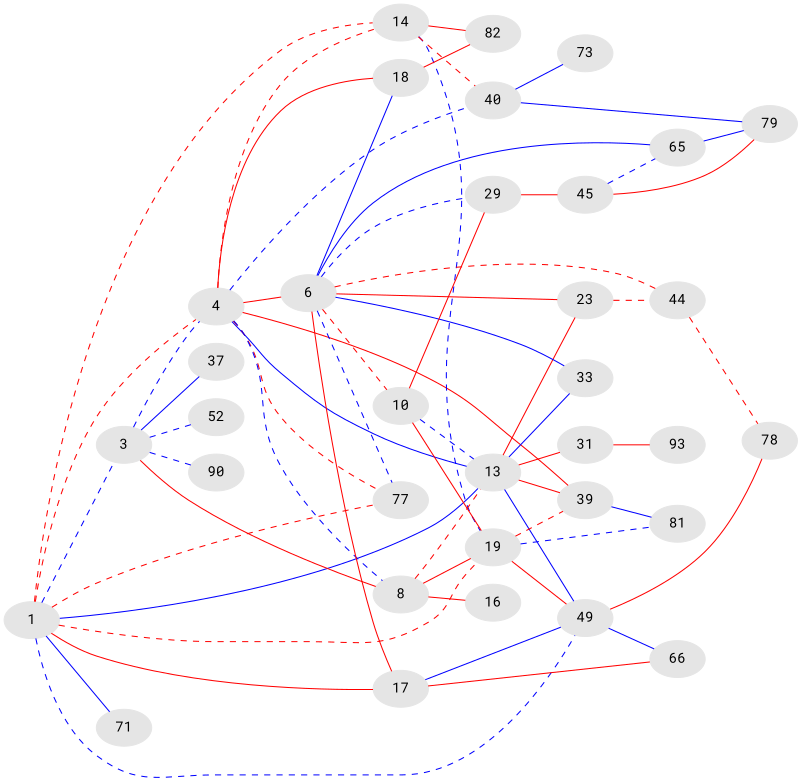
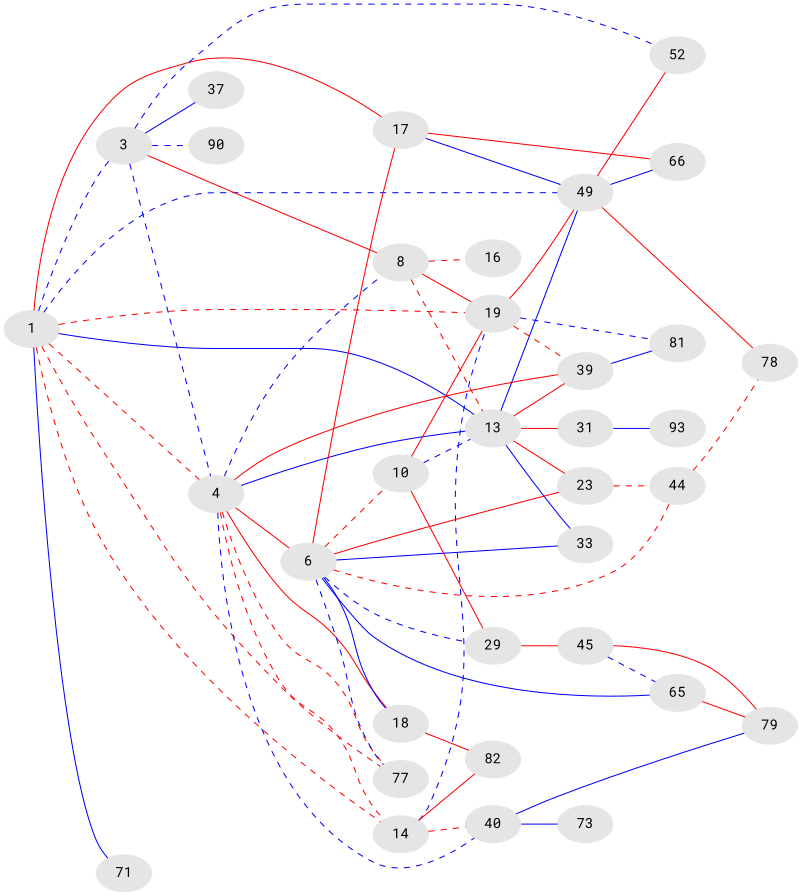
none -> (631, 124)
(724, 136) -> (724, 709)
(632, 445) -> (632, 428)
(443, 598) -> (447, 260)
